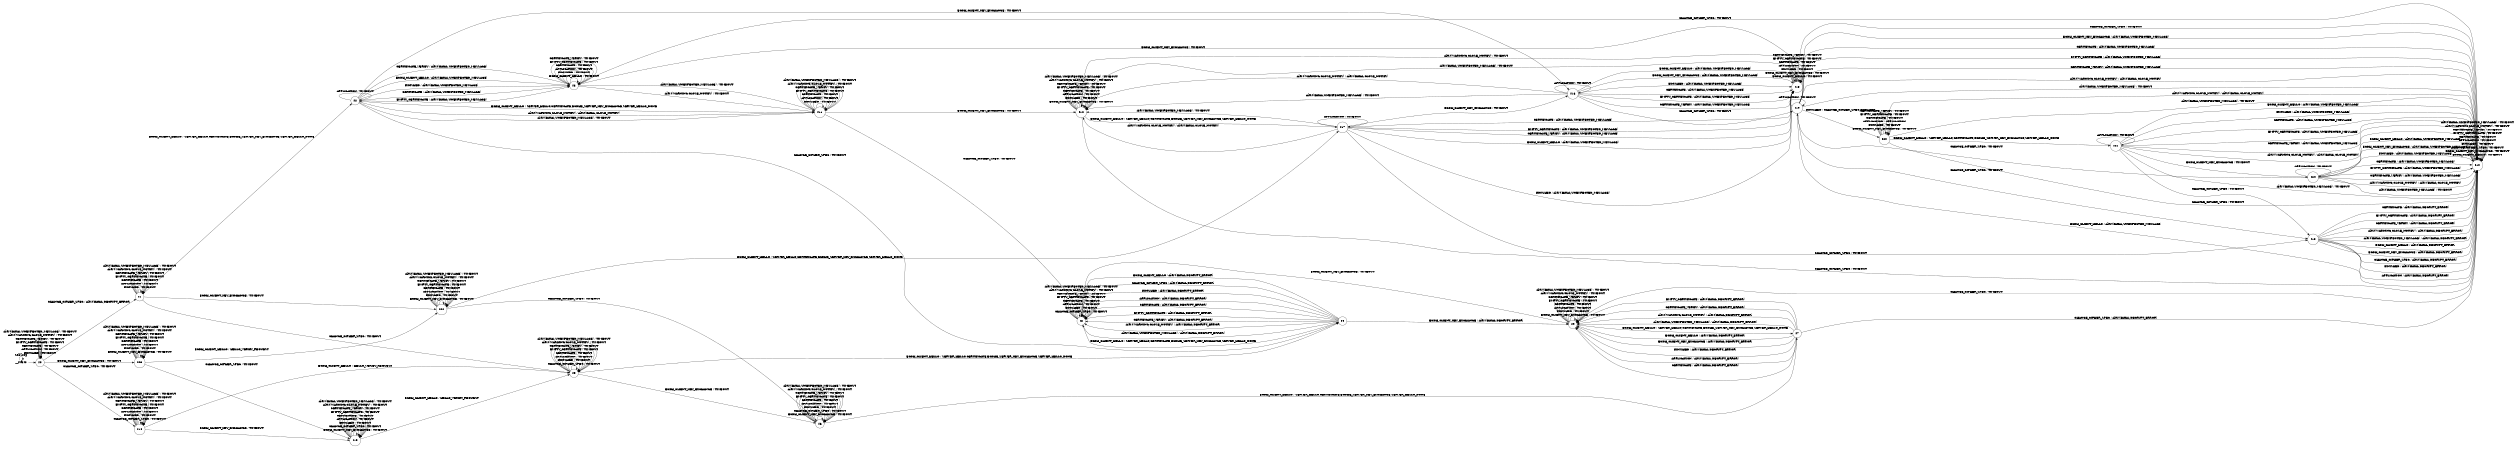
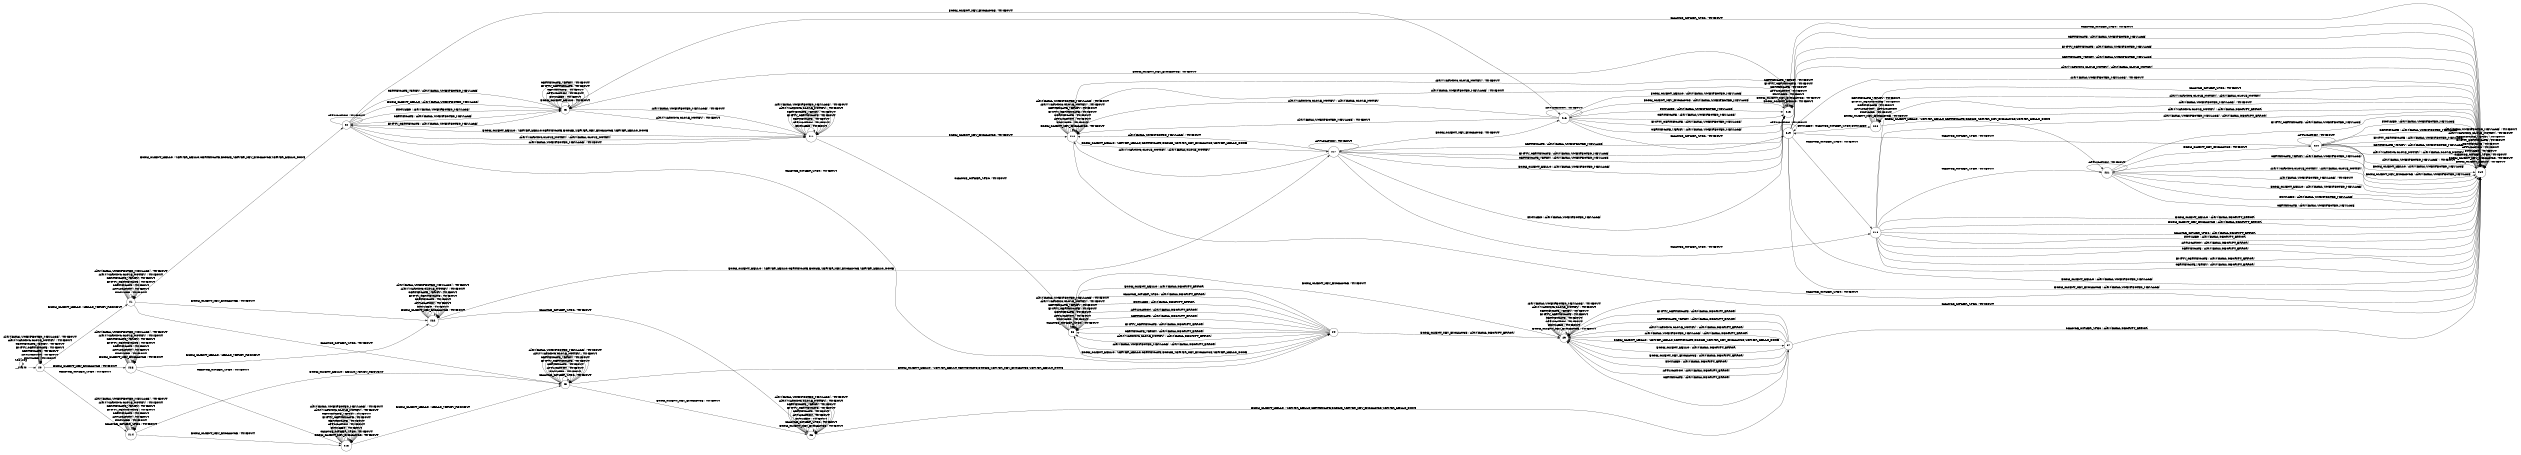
(2213, 196) -> (1981, 177)
(89, 302) -> (85, 307)
